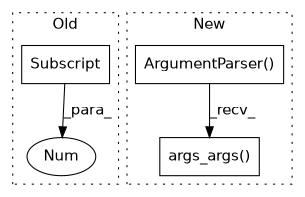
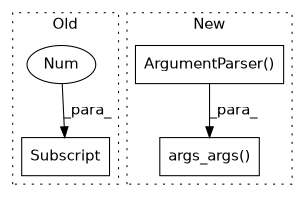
(64, 105) -> (63, 105)
(232, 111) -> (234, 111)
